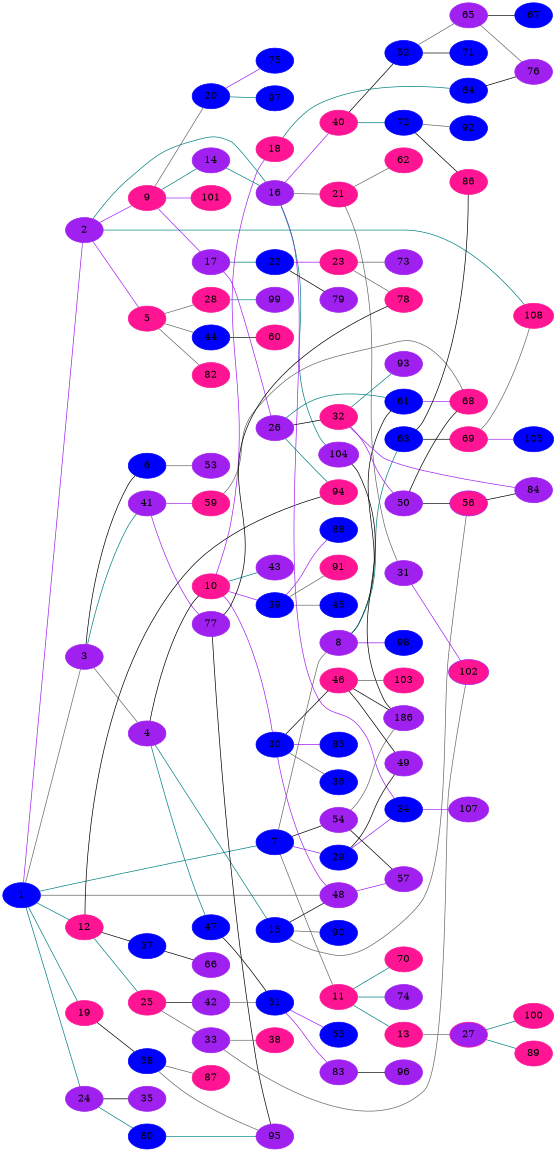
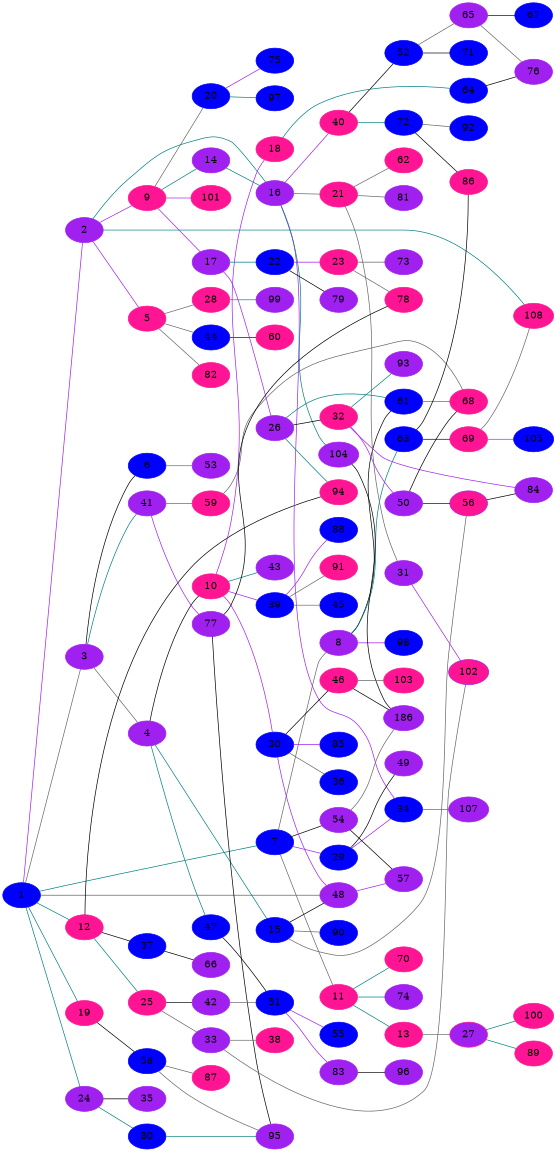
none -> (404, 198)
(372, 721) -> none
